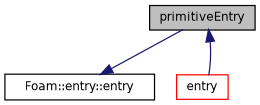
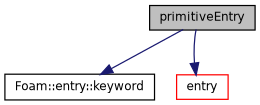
(210, 59) -> (194, 46)
(80, 87) -> (80, 87)
